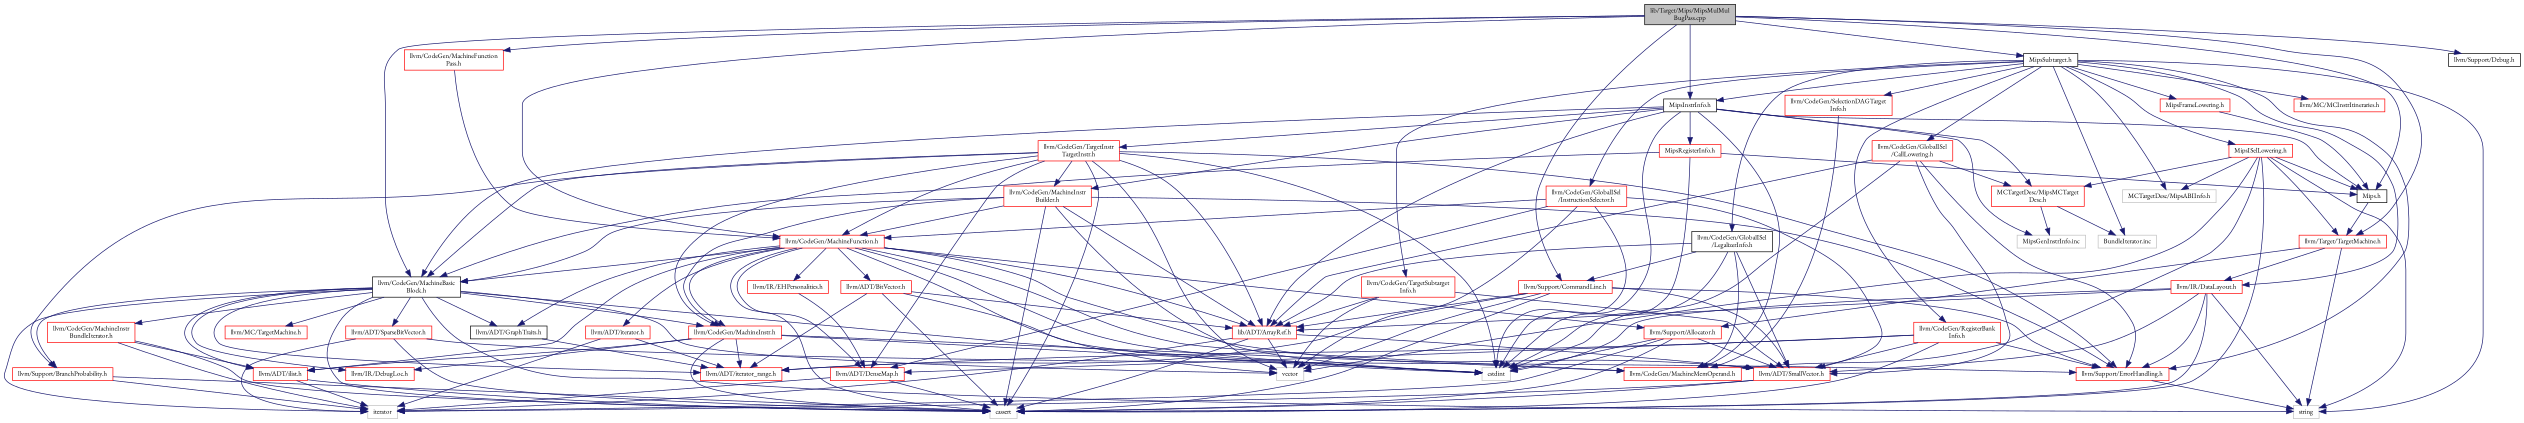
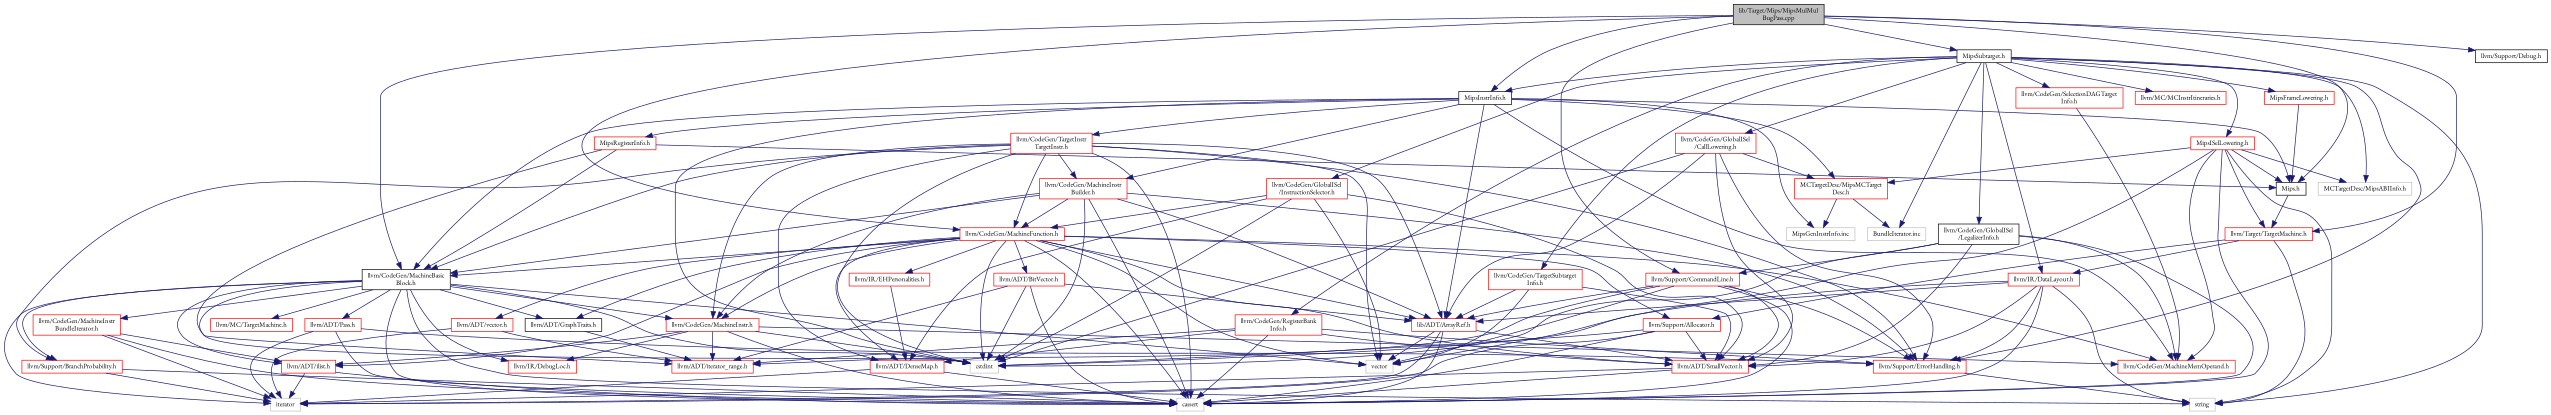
(454, 60) -> none
(1479, 256) -> (1876, 393)
(389, 332) -> (333, 325)
(618, 332) -> (482, 325)
